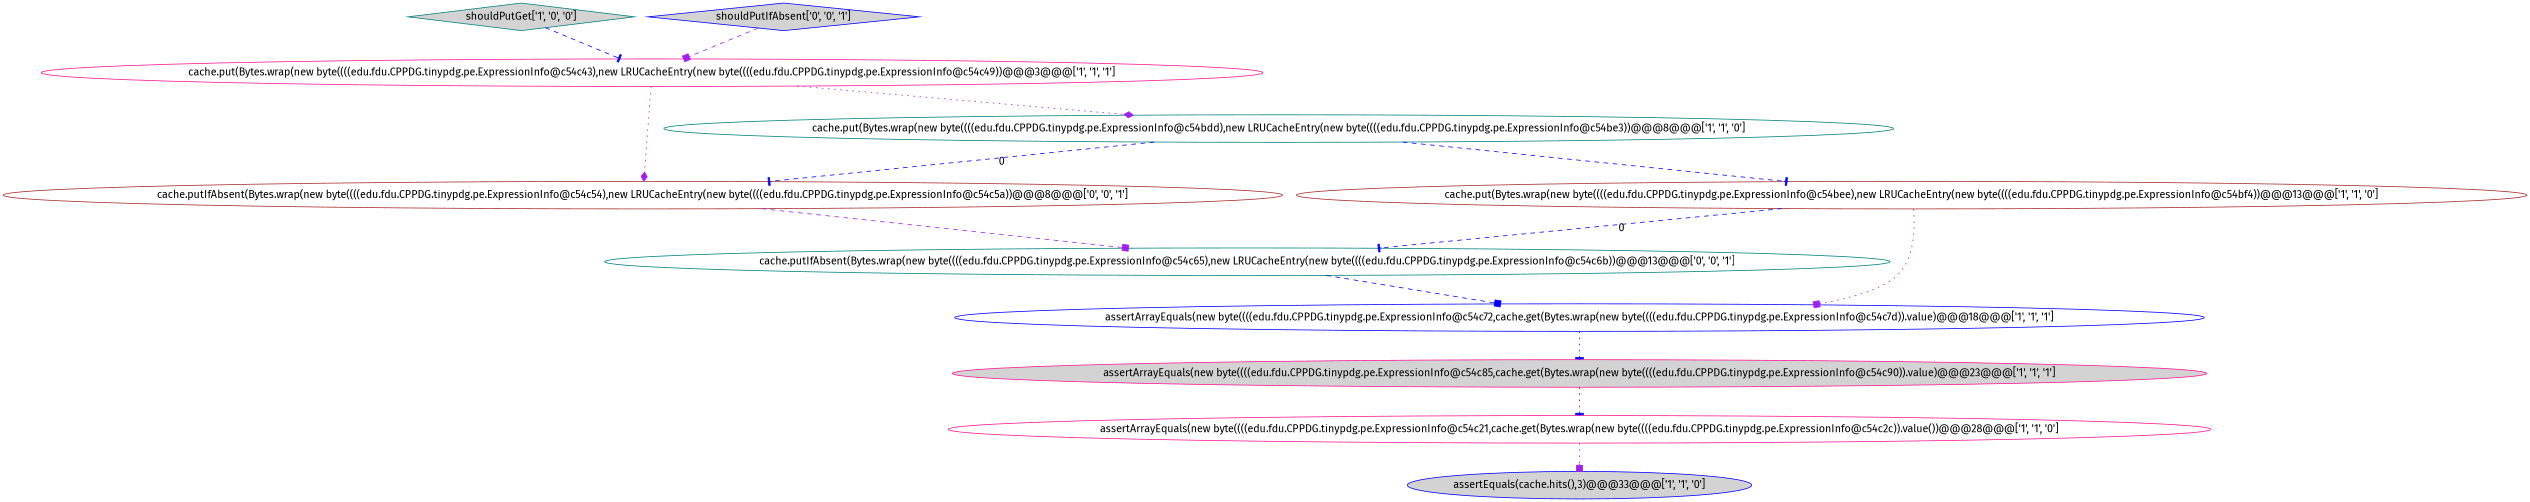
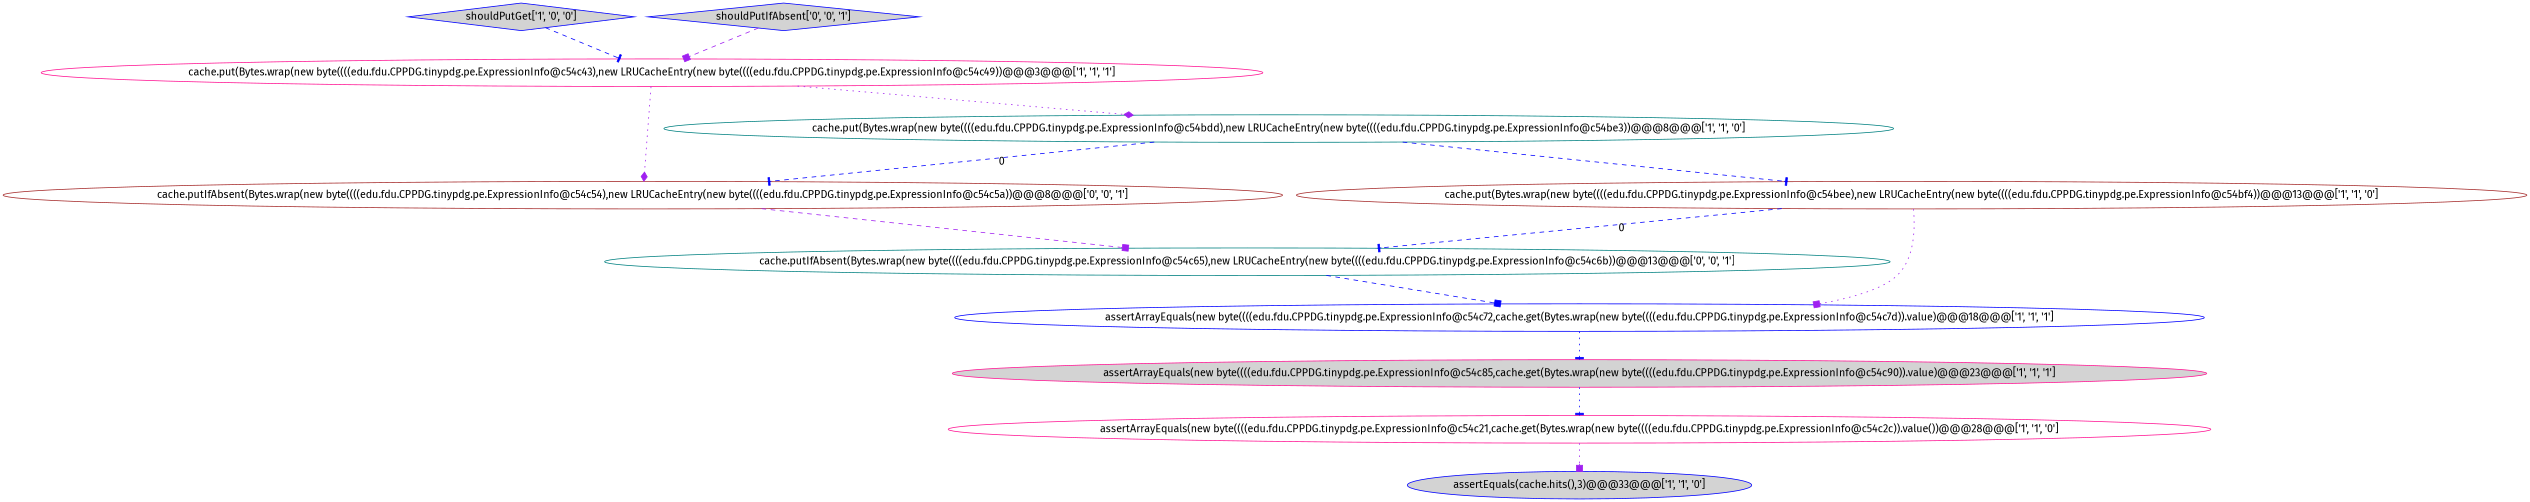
(521, 17) -> (521, 17)
